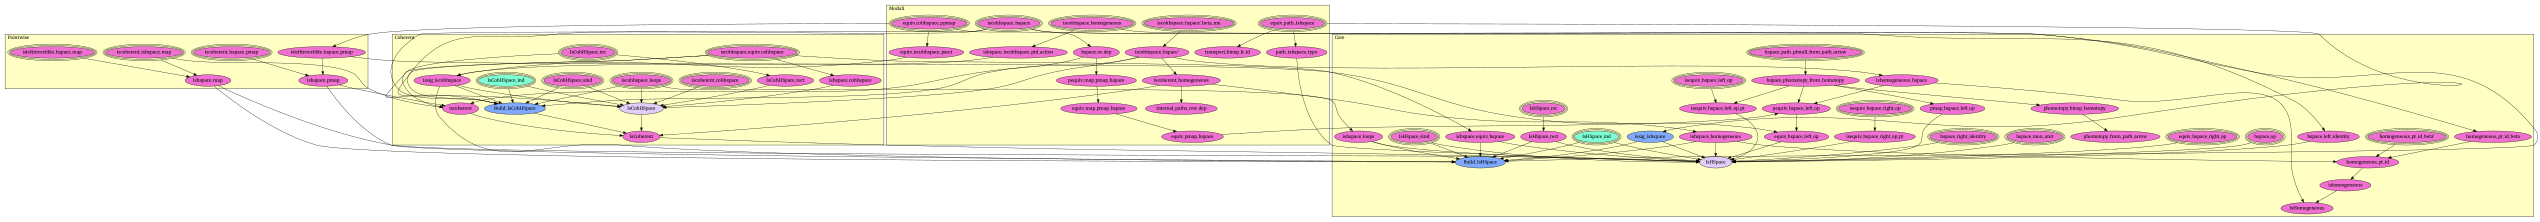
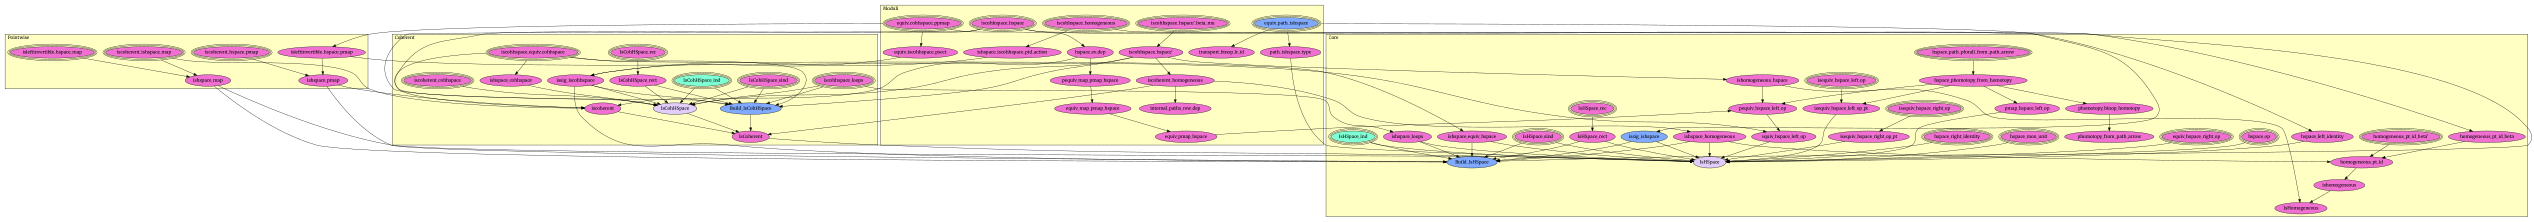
(1292, 23) -> (1286, 23)
(419, 67) -> (692, 94)
